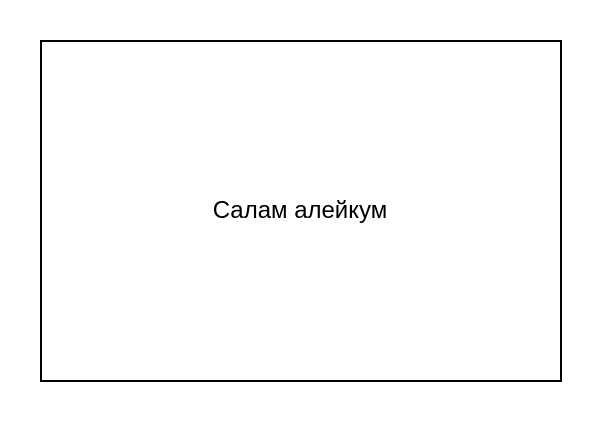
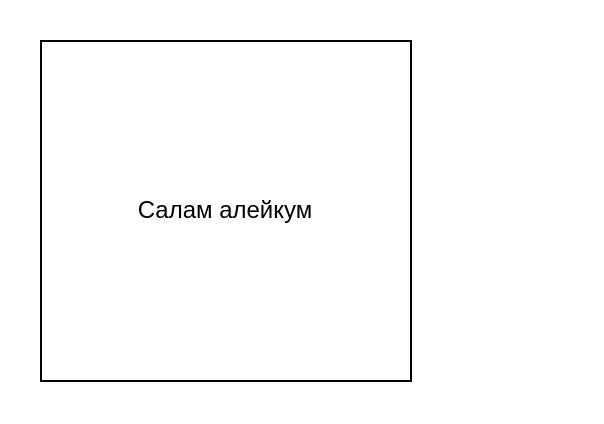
(301, 211) -> (226, 211)
